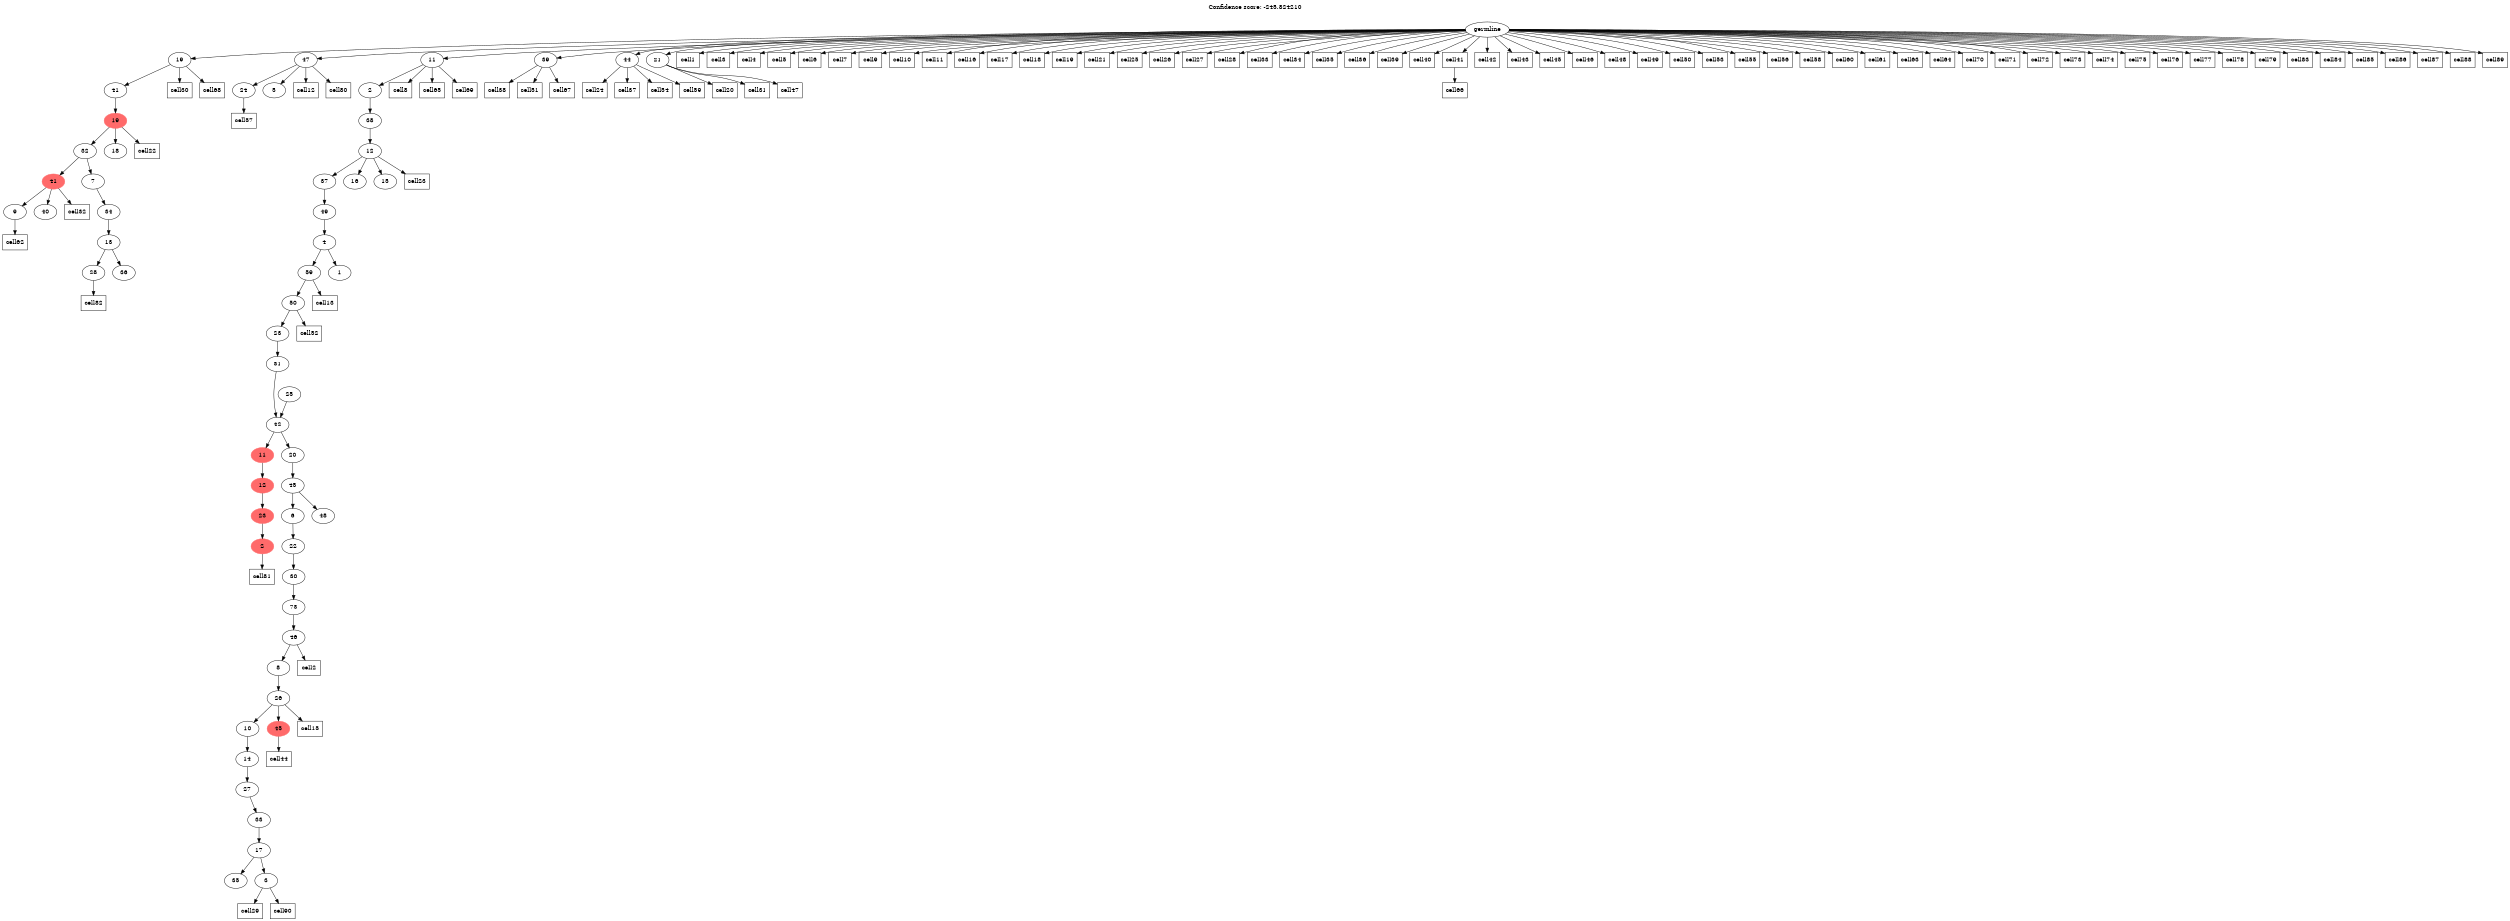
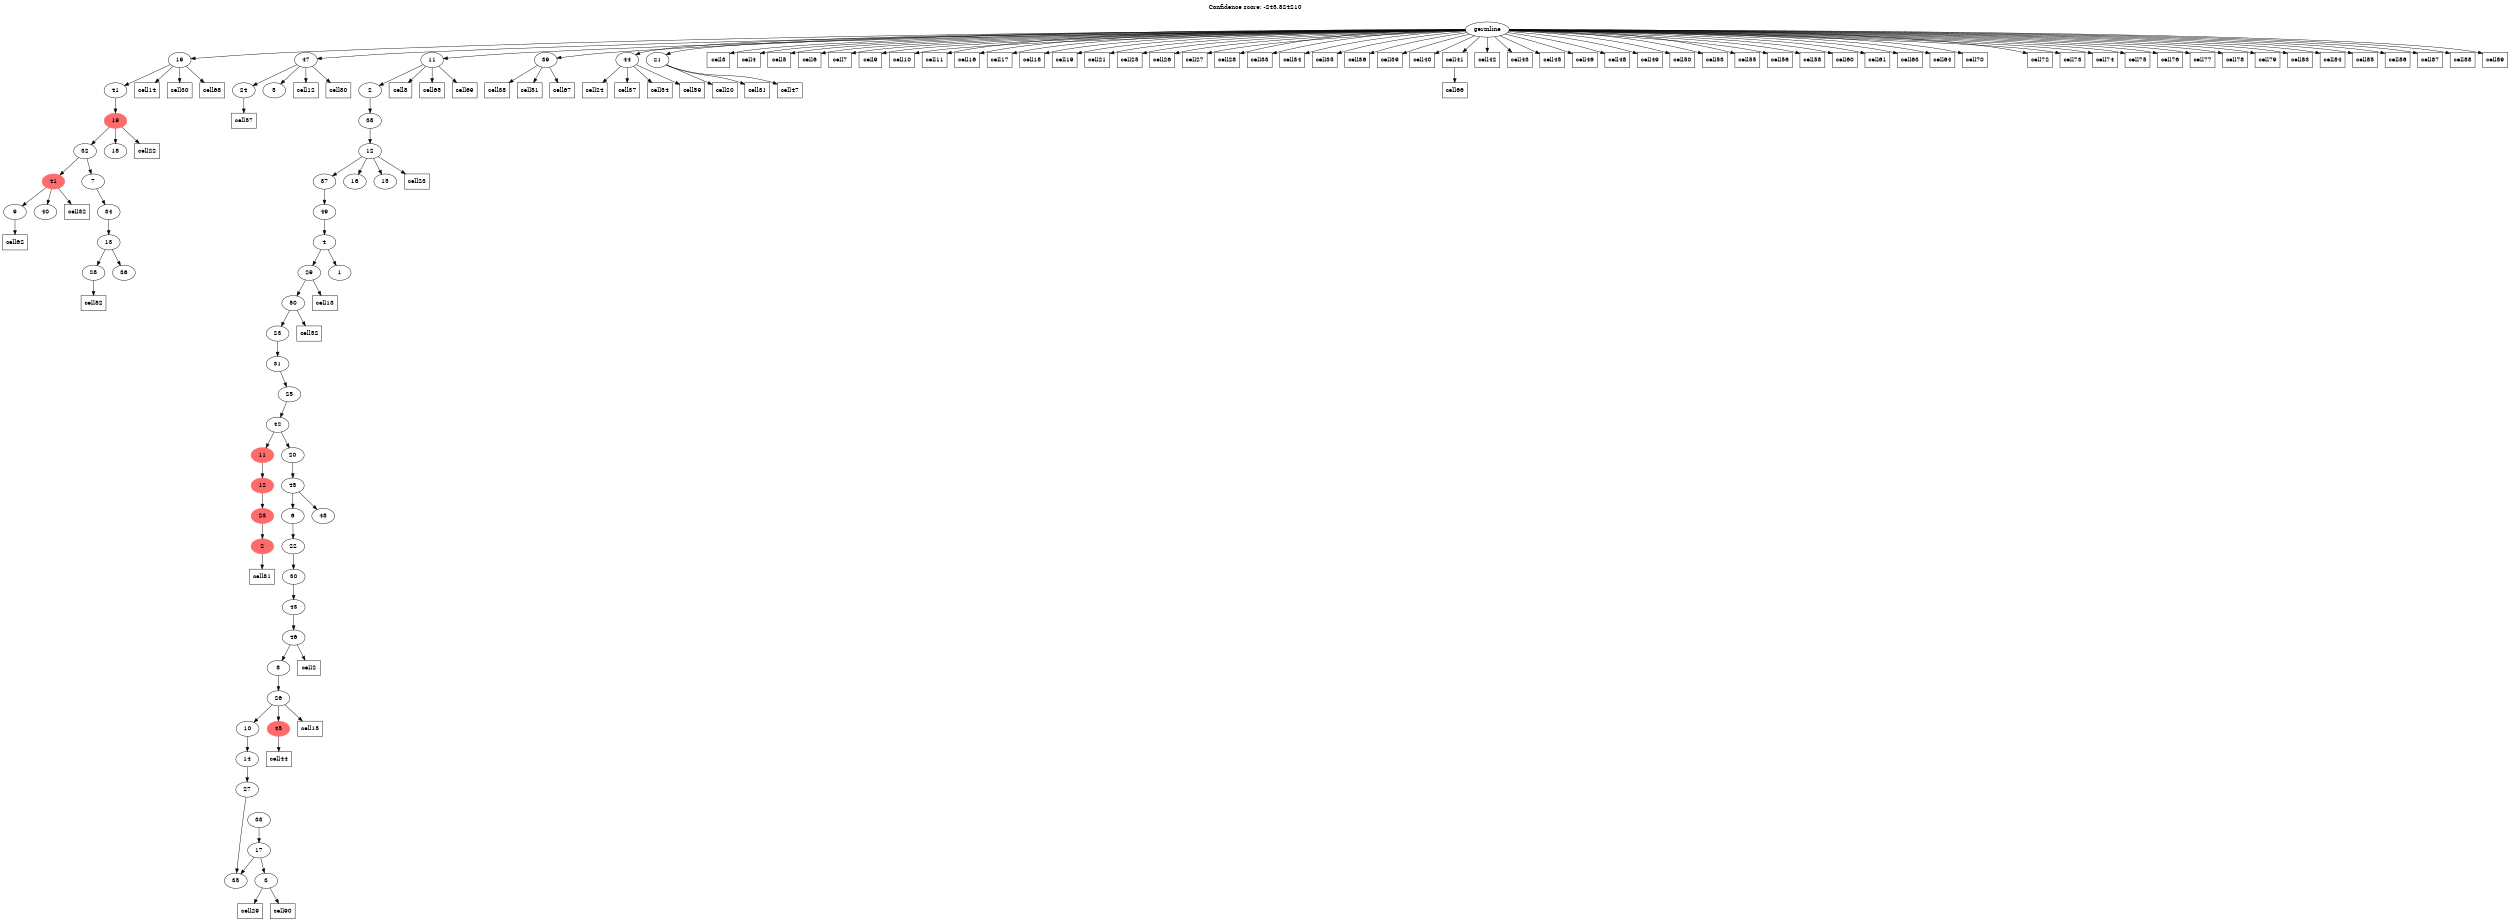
(688, 60) -> none
(2007, 60) -> none
none -> (147, 90)
(309, 273) -> (309, 273)
(274, 392) -> (283, 377)
(294, 607) -> (294, 607)
(252, 803) -> (241, 833)
